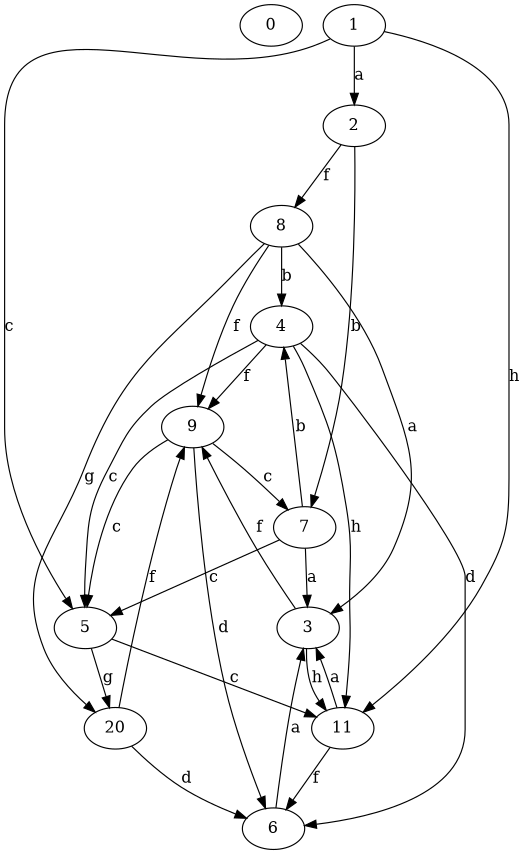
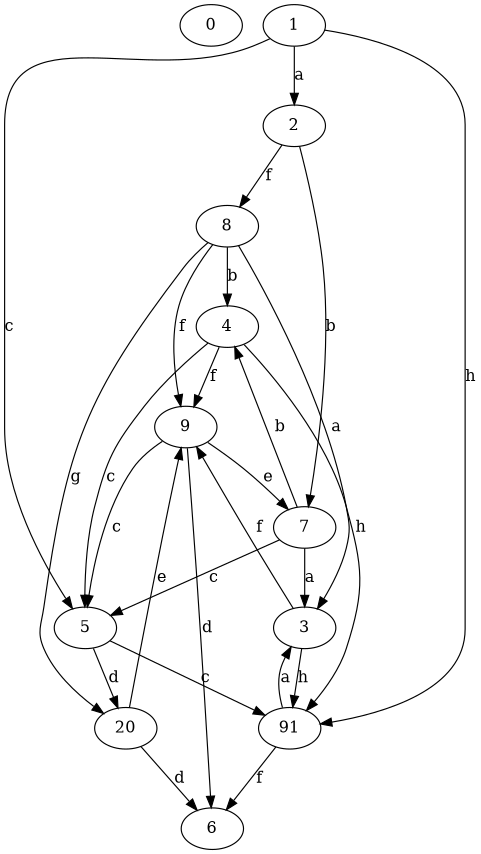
(268, 477) -> (268, 477)
(152, 578) -> (162, 578)
(465, 589) -> none
(108, 678) -> (114, 678)
(343, 728) -> (290, 728)
(286, 734) -> none
